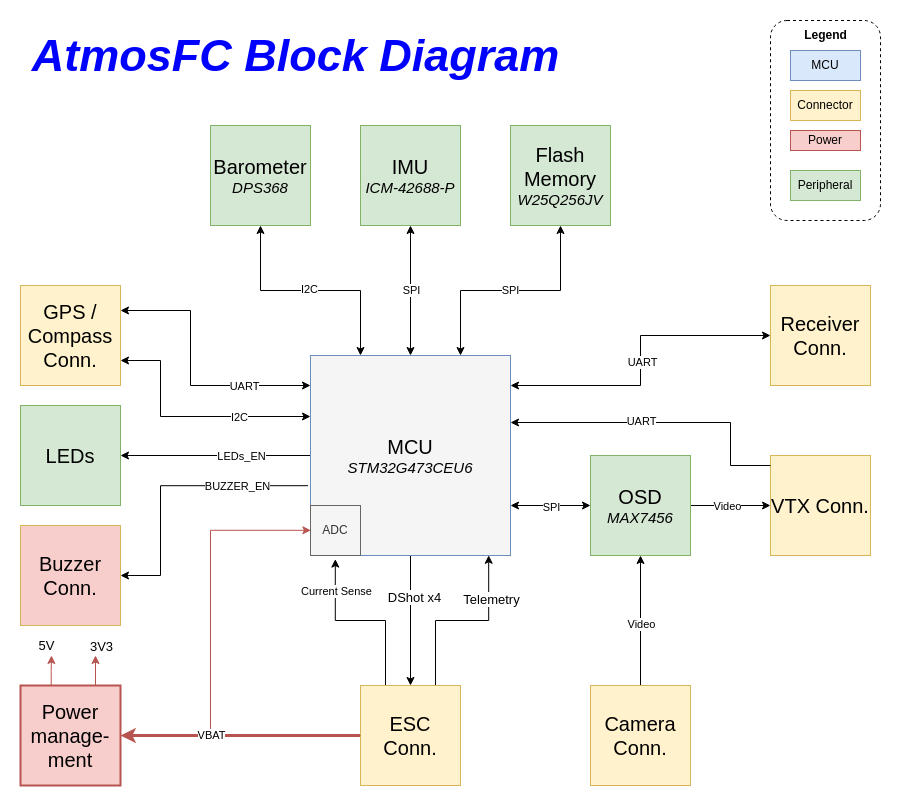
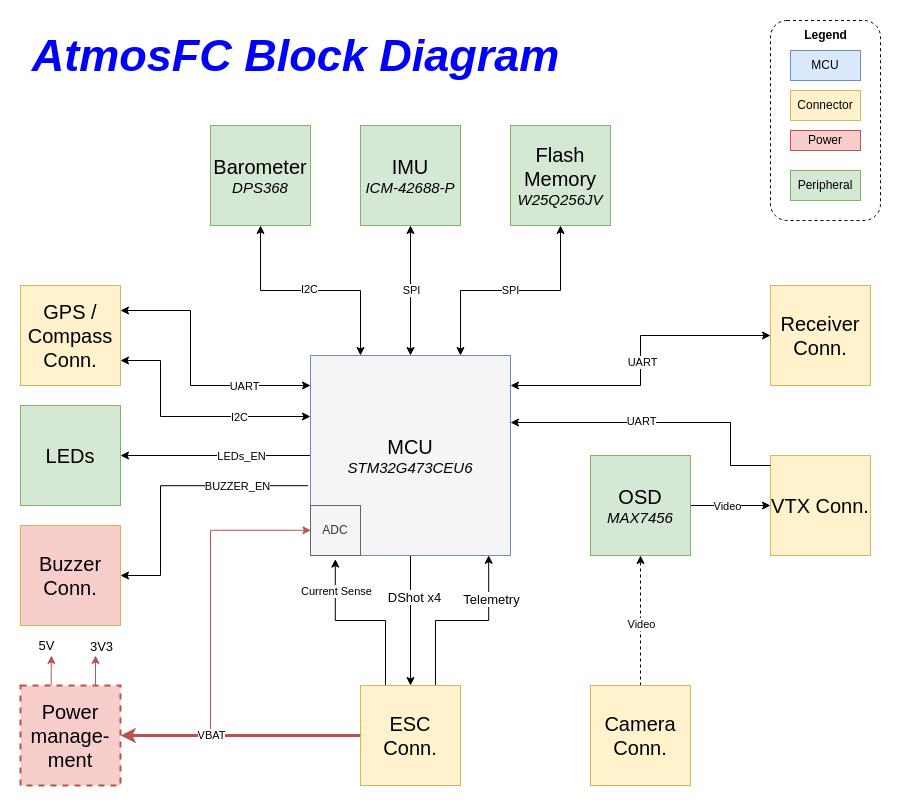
(550, 506) -> none
(641, 657) -> (641, 657)
(71, 736) -> (71, 736)
